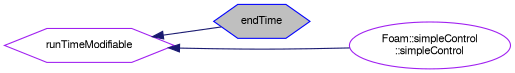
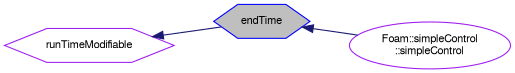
(265, 49) -> (335, 32)
